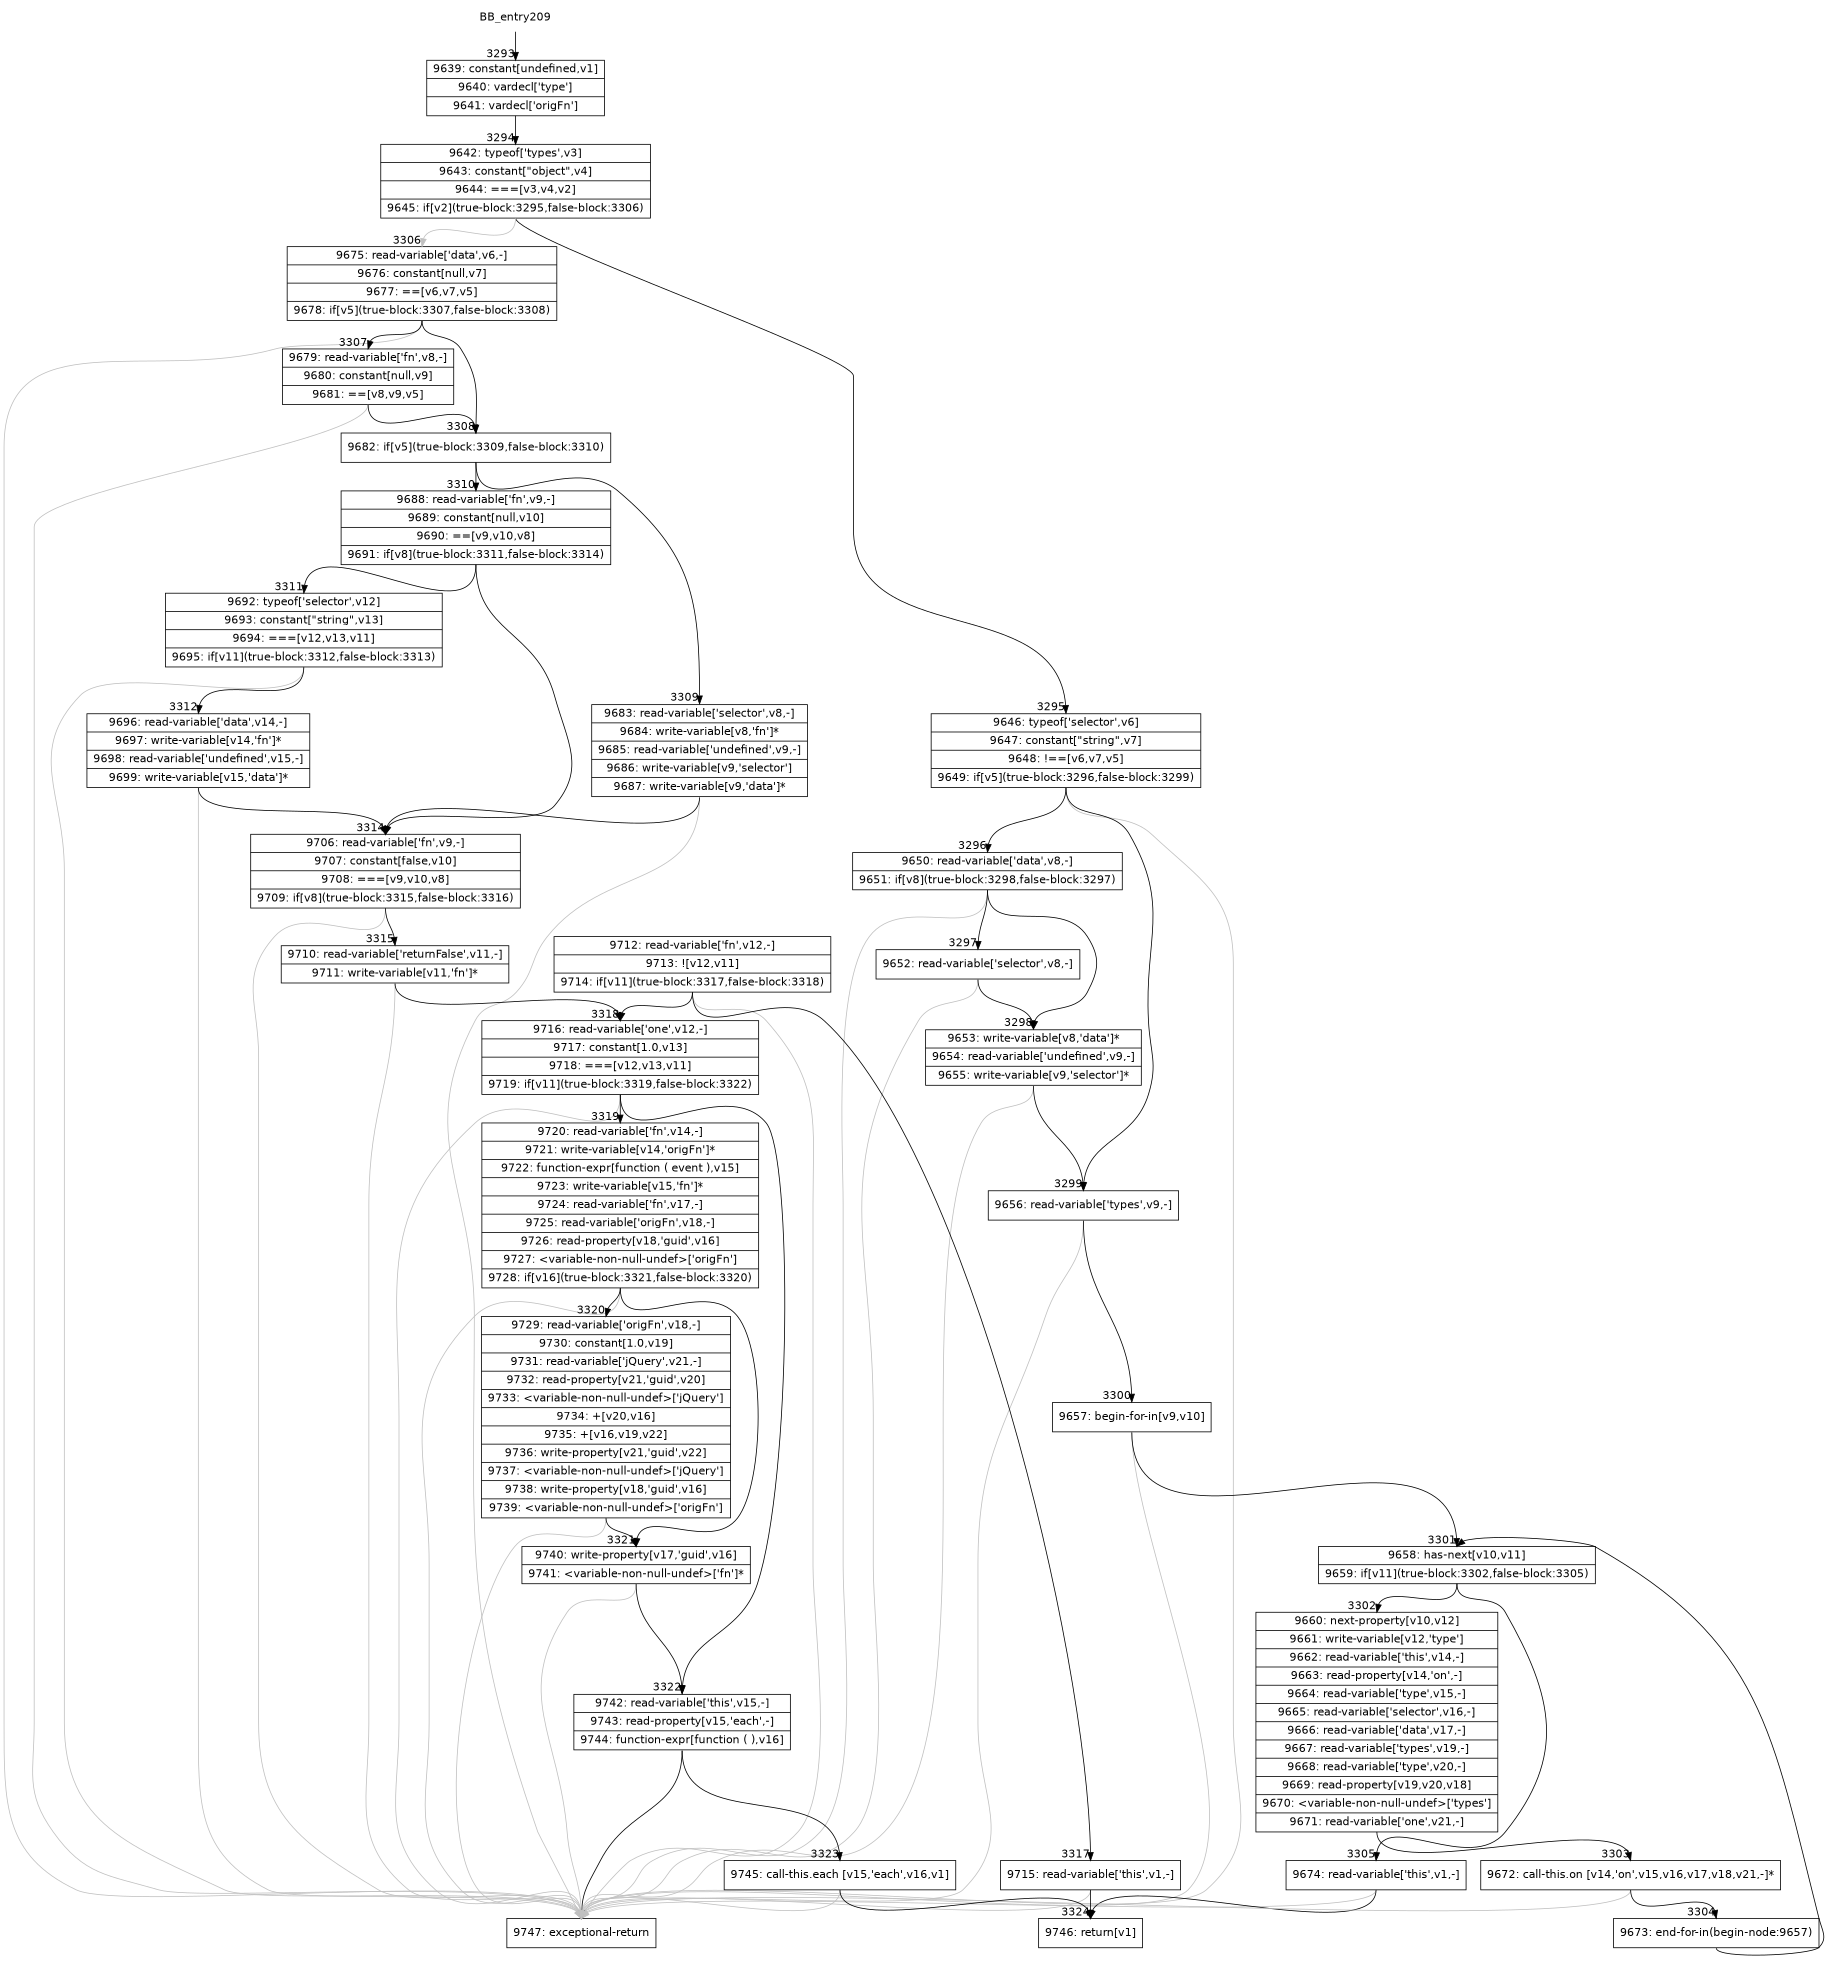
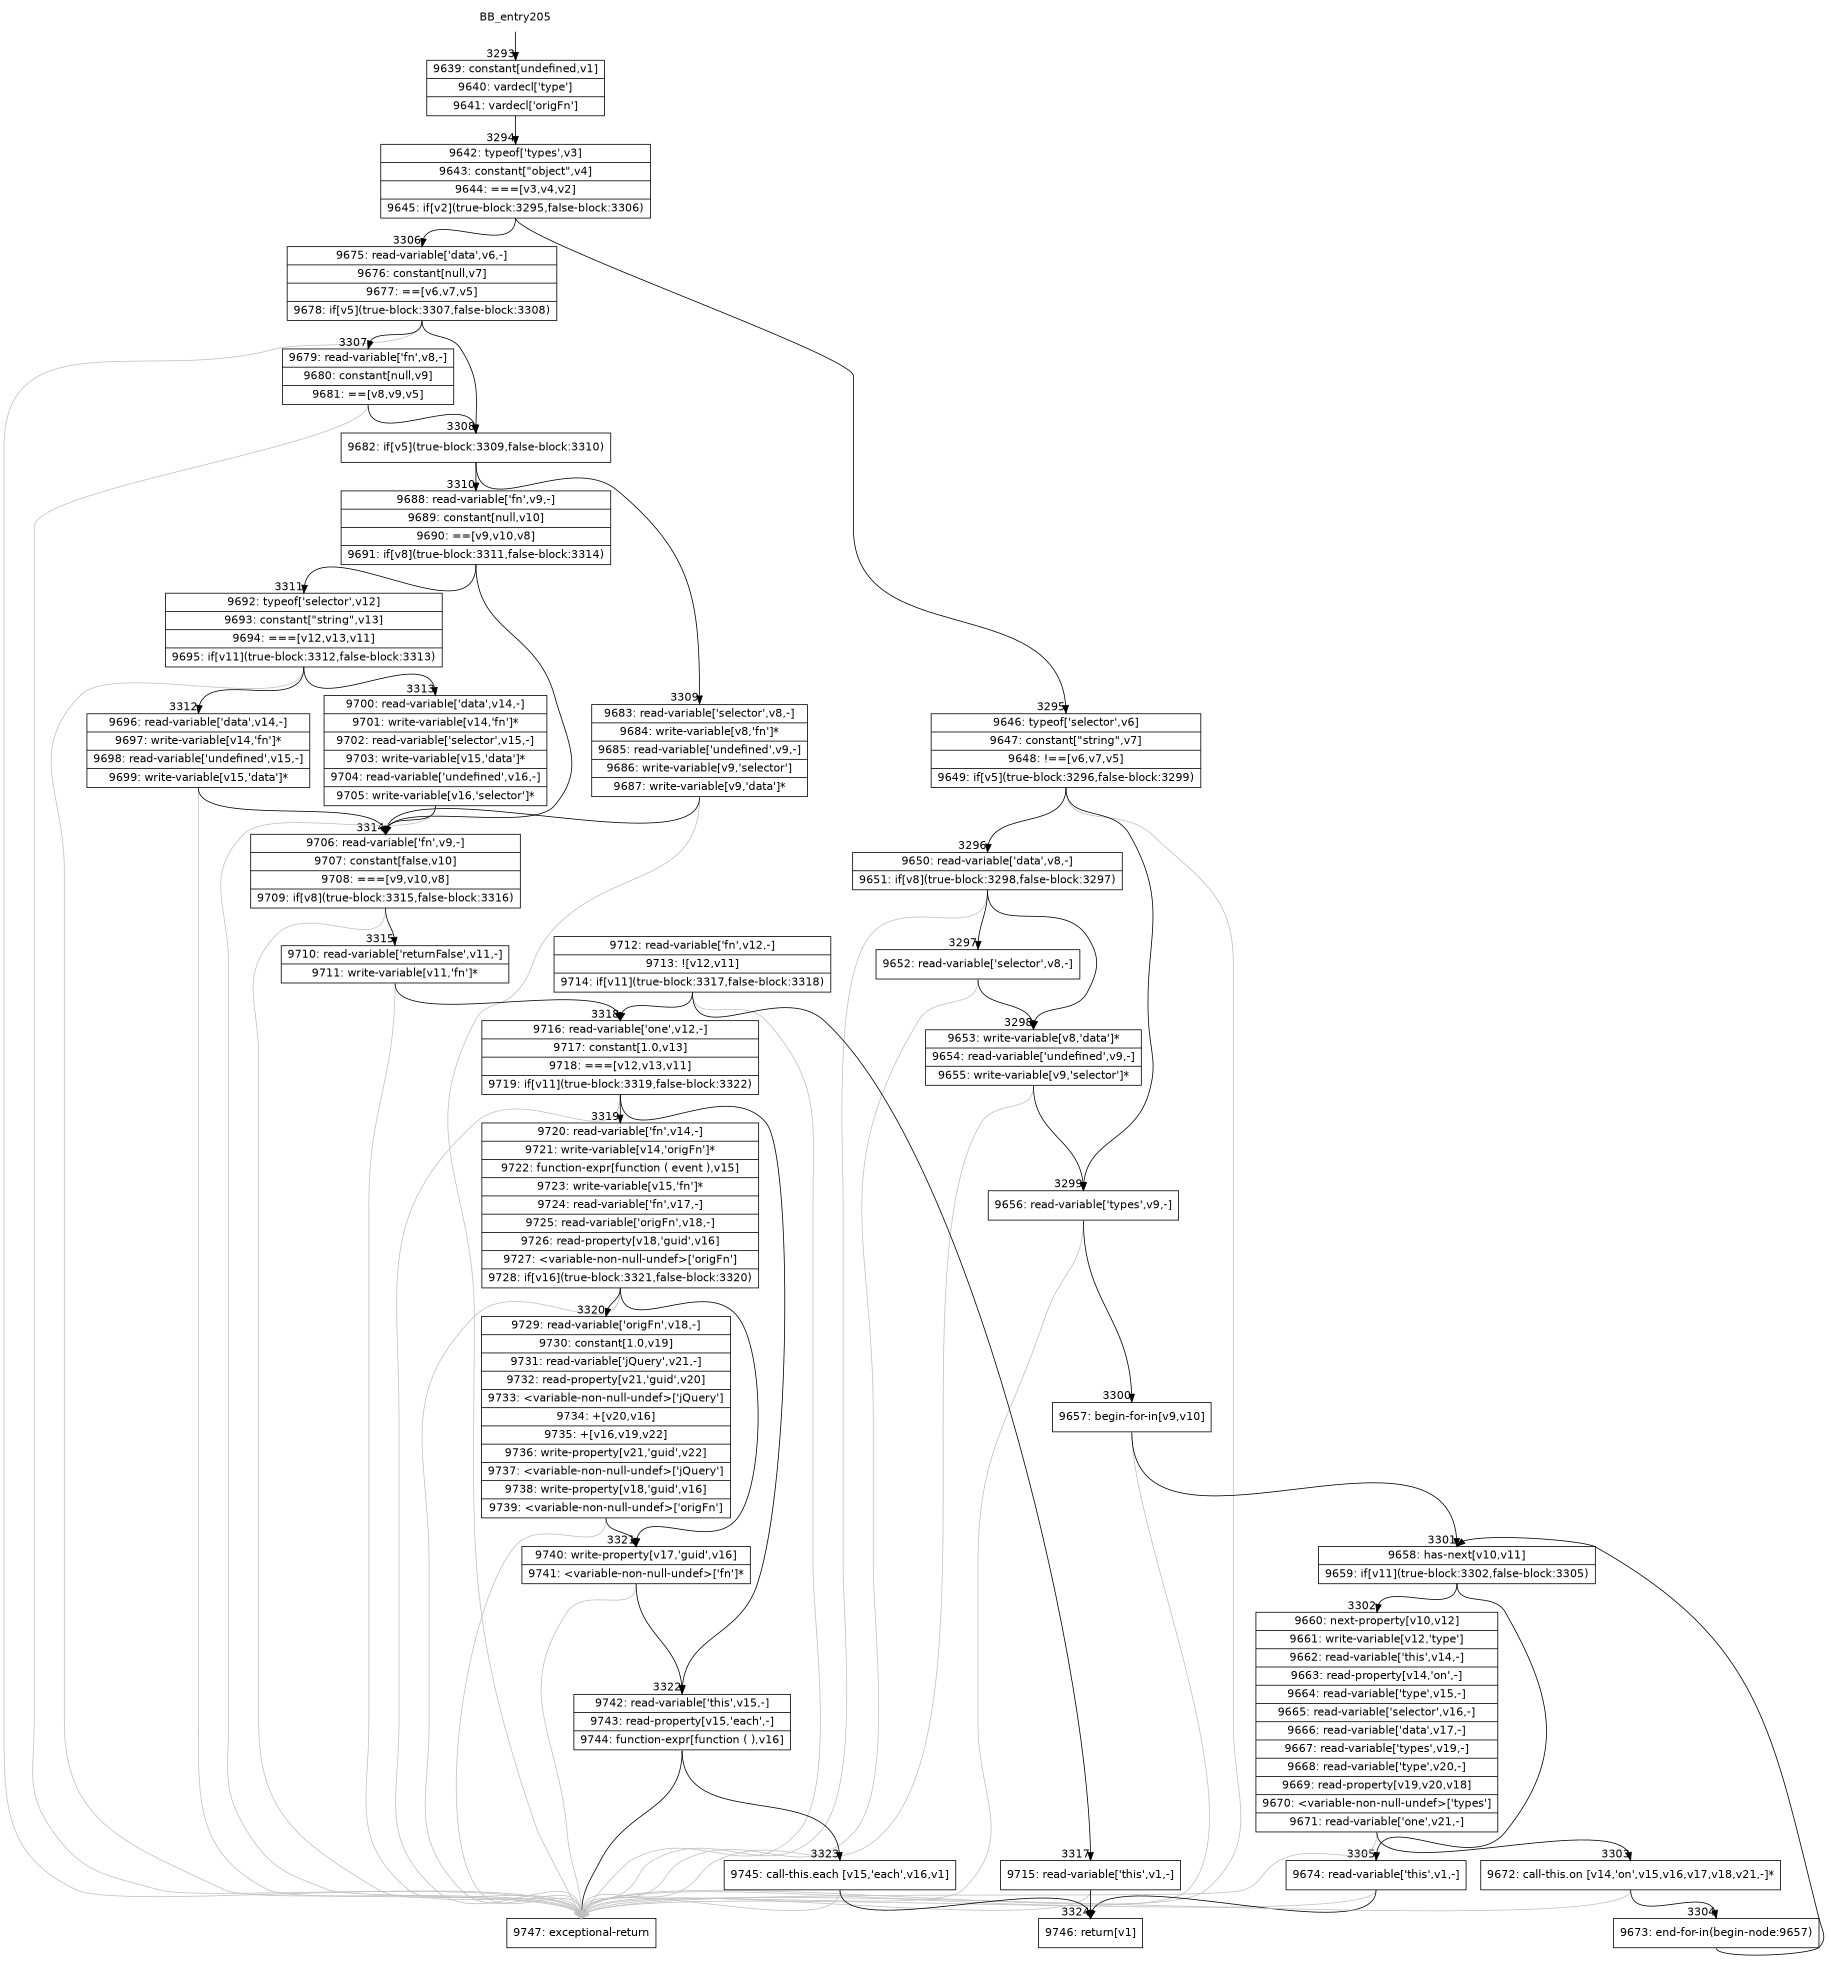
(516, 17) -> (516, 17)
(473, 233) -> (473, 233)
none -> (435, 751)
none -> (995, 1895)
